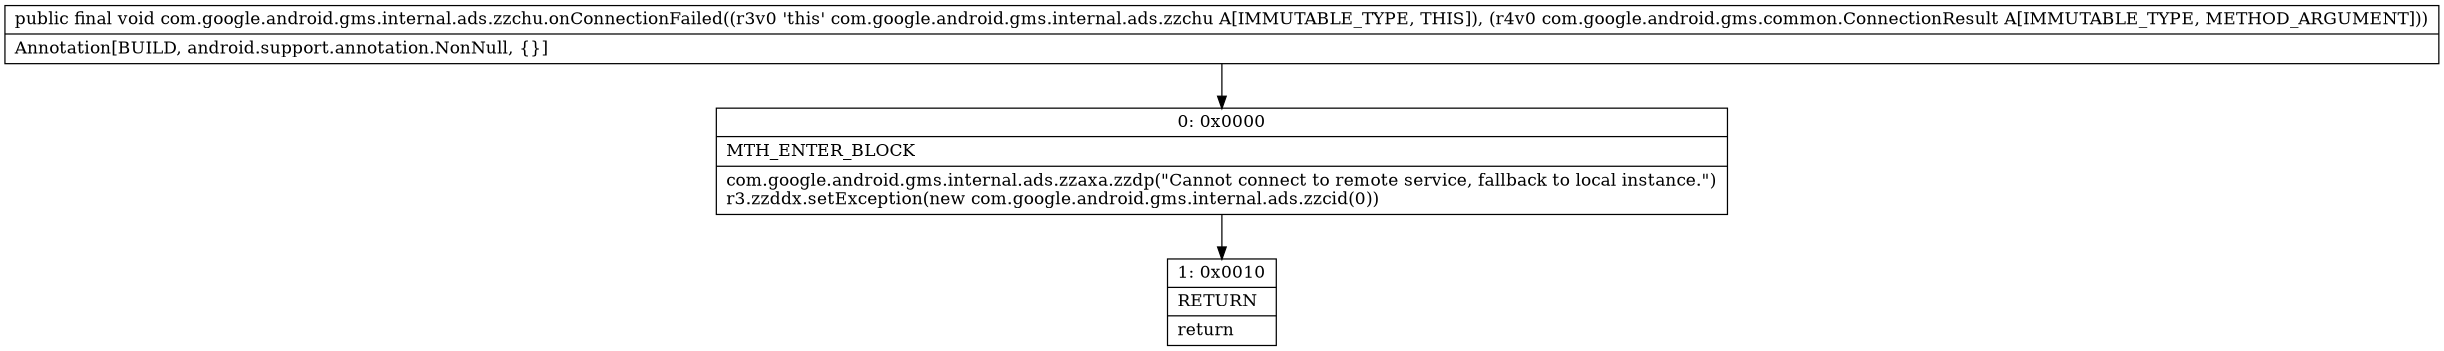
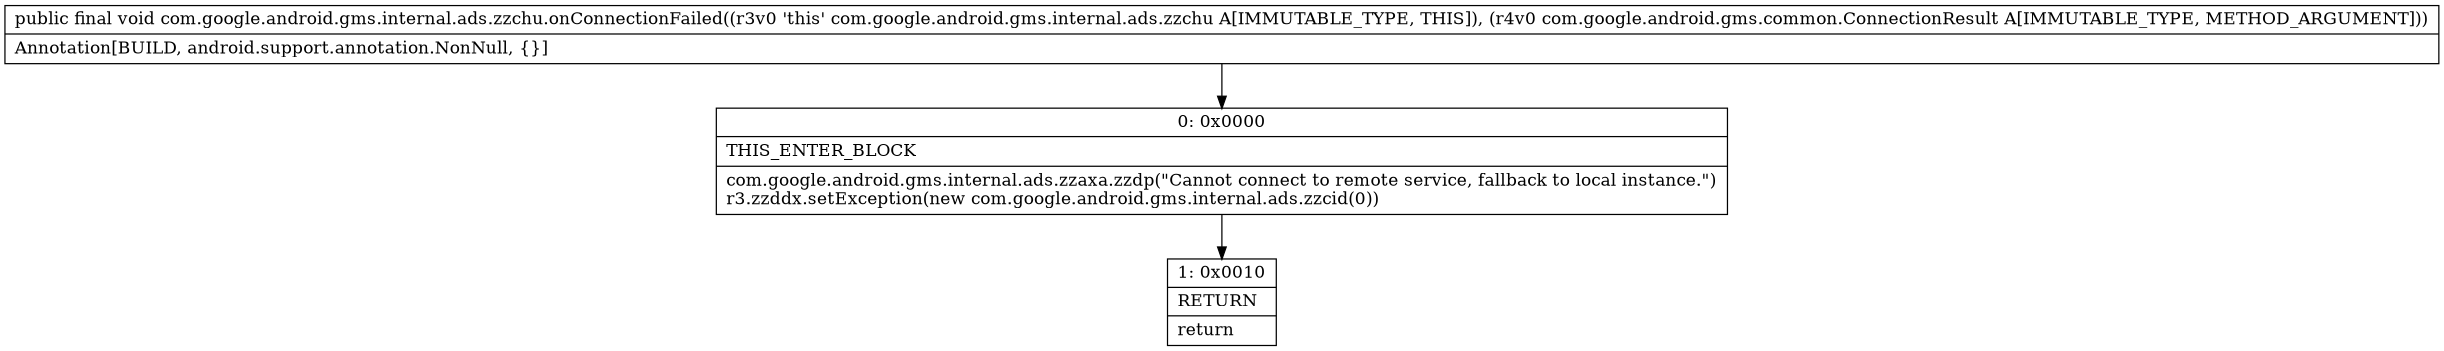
(821, 151) -> (821, 151)
